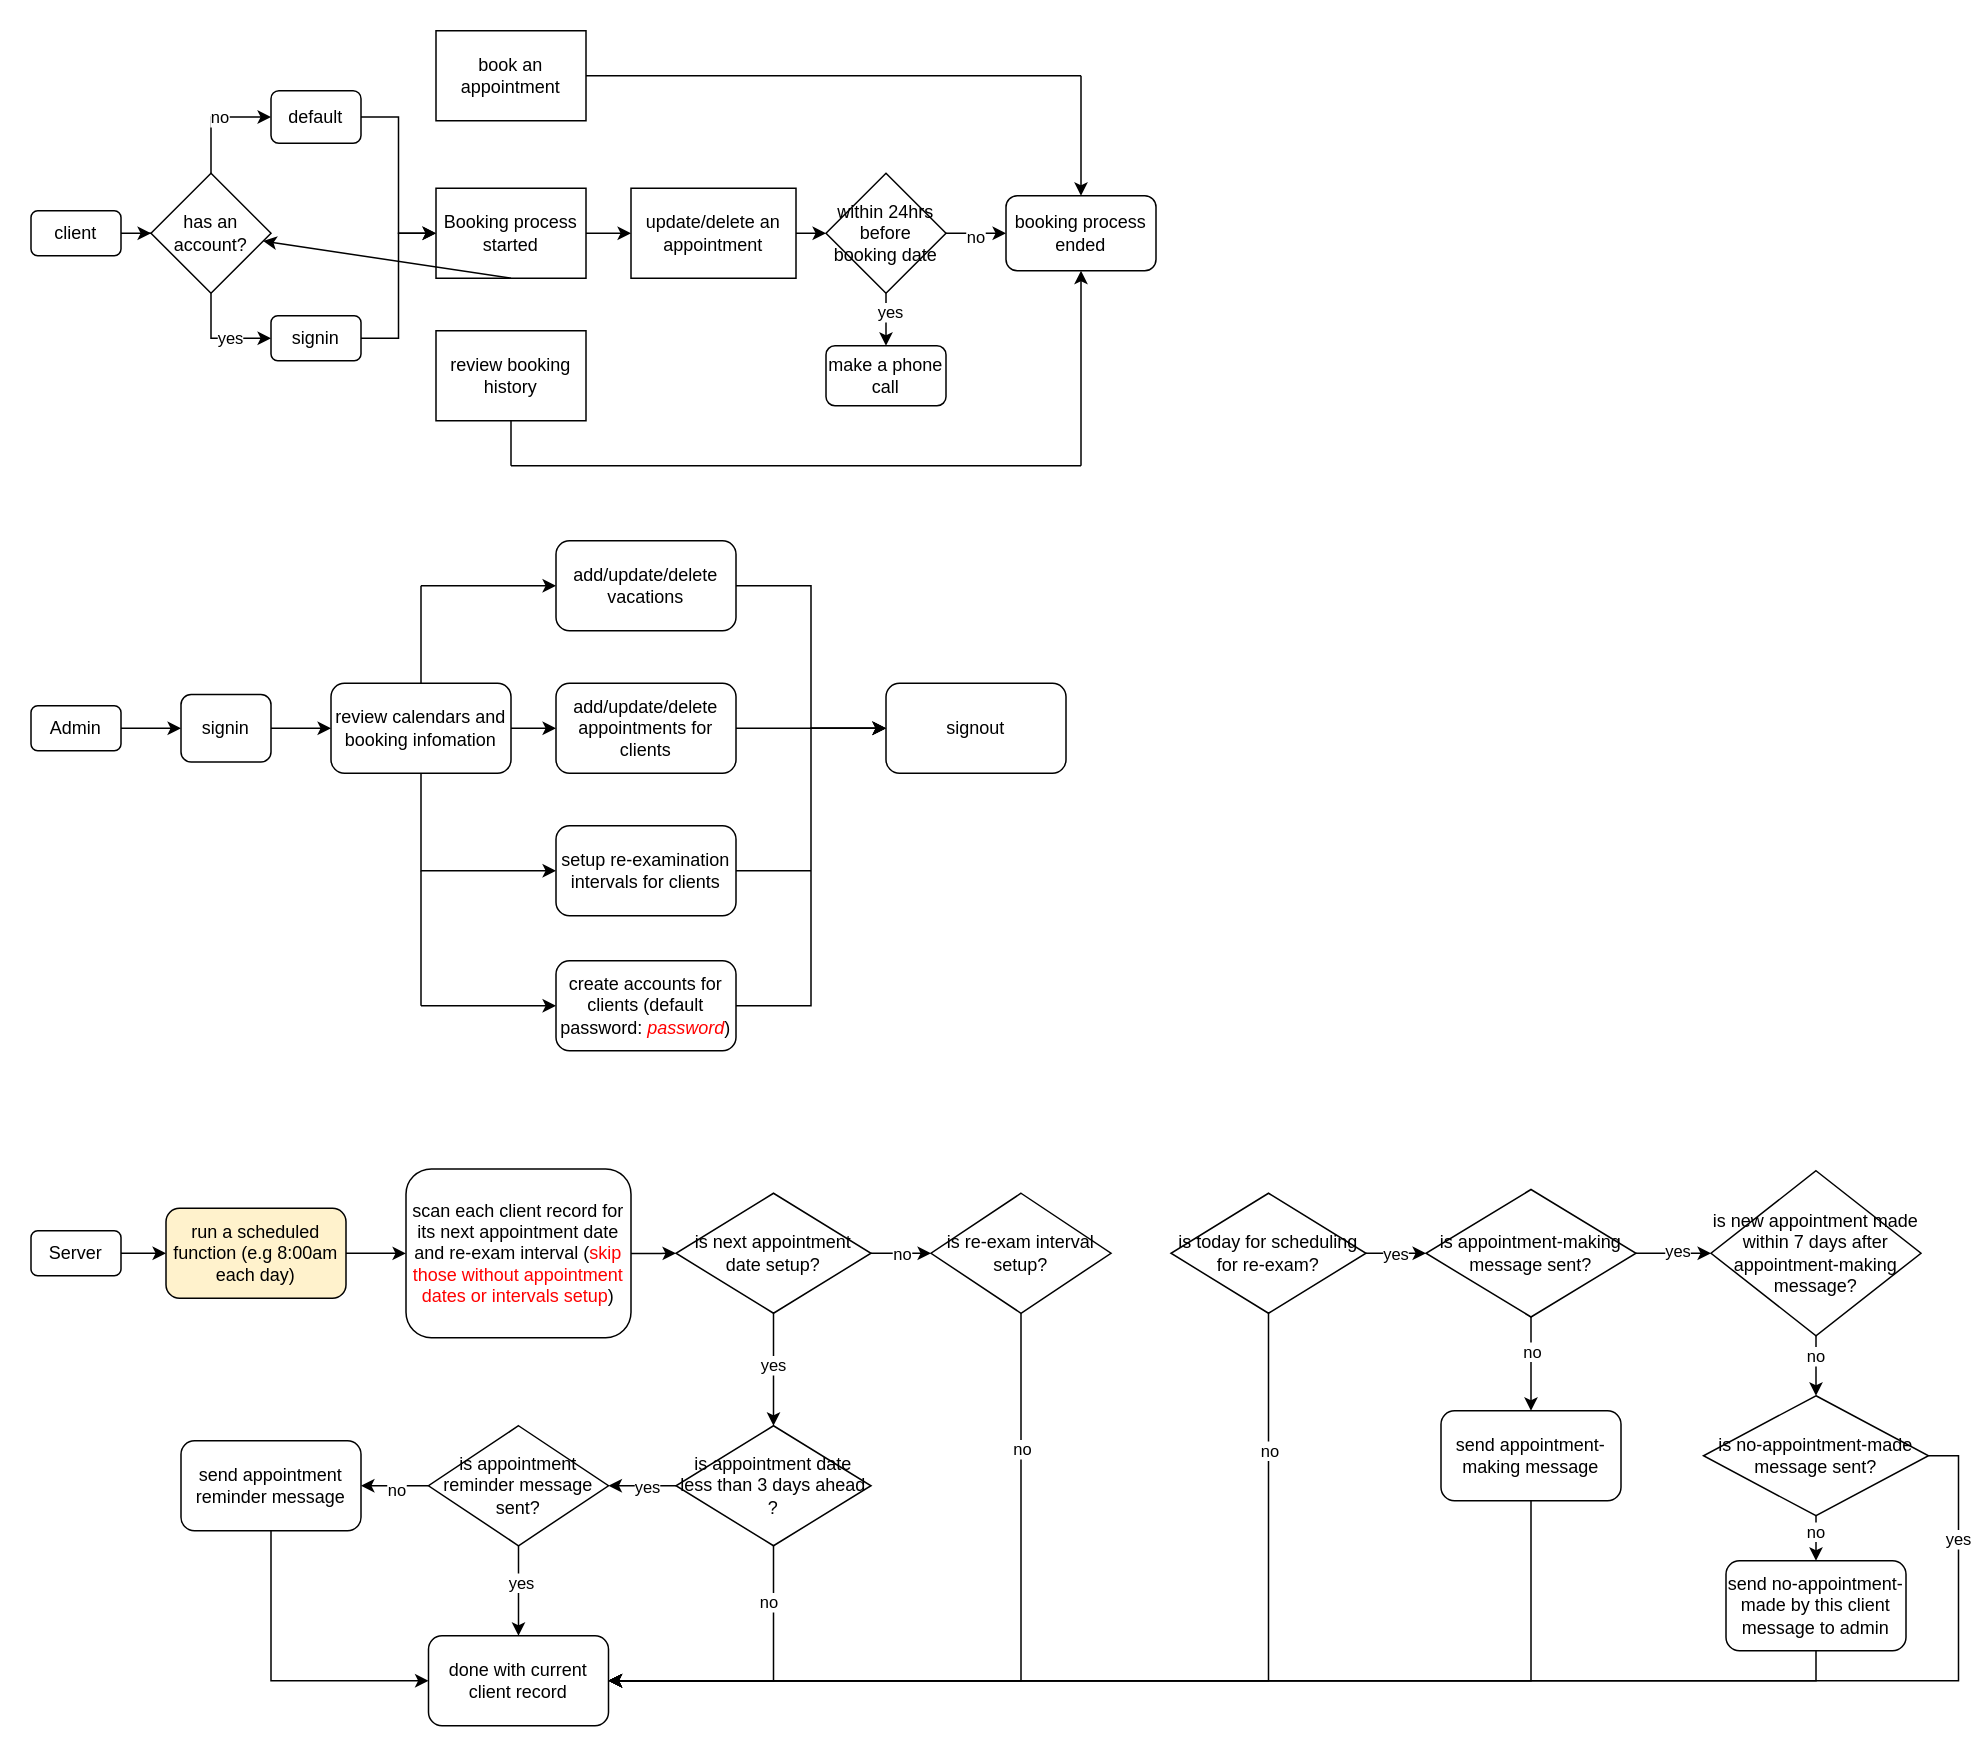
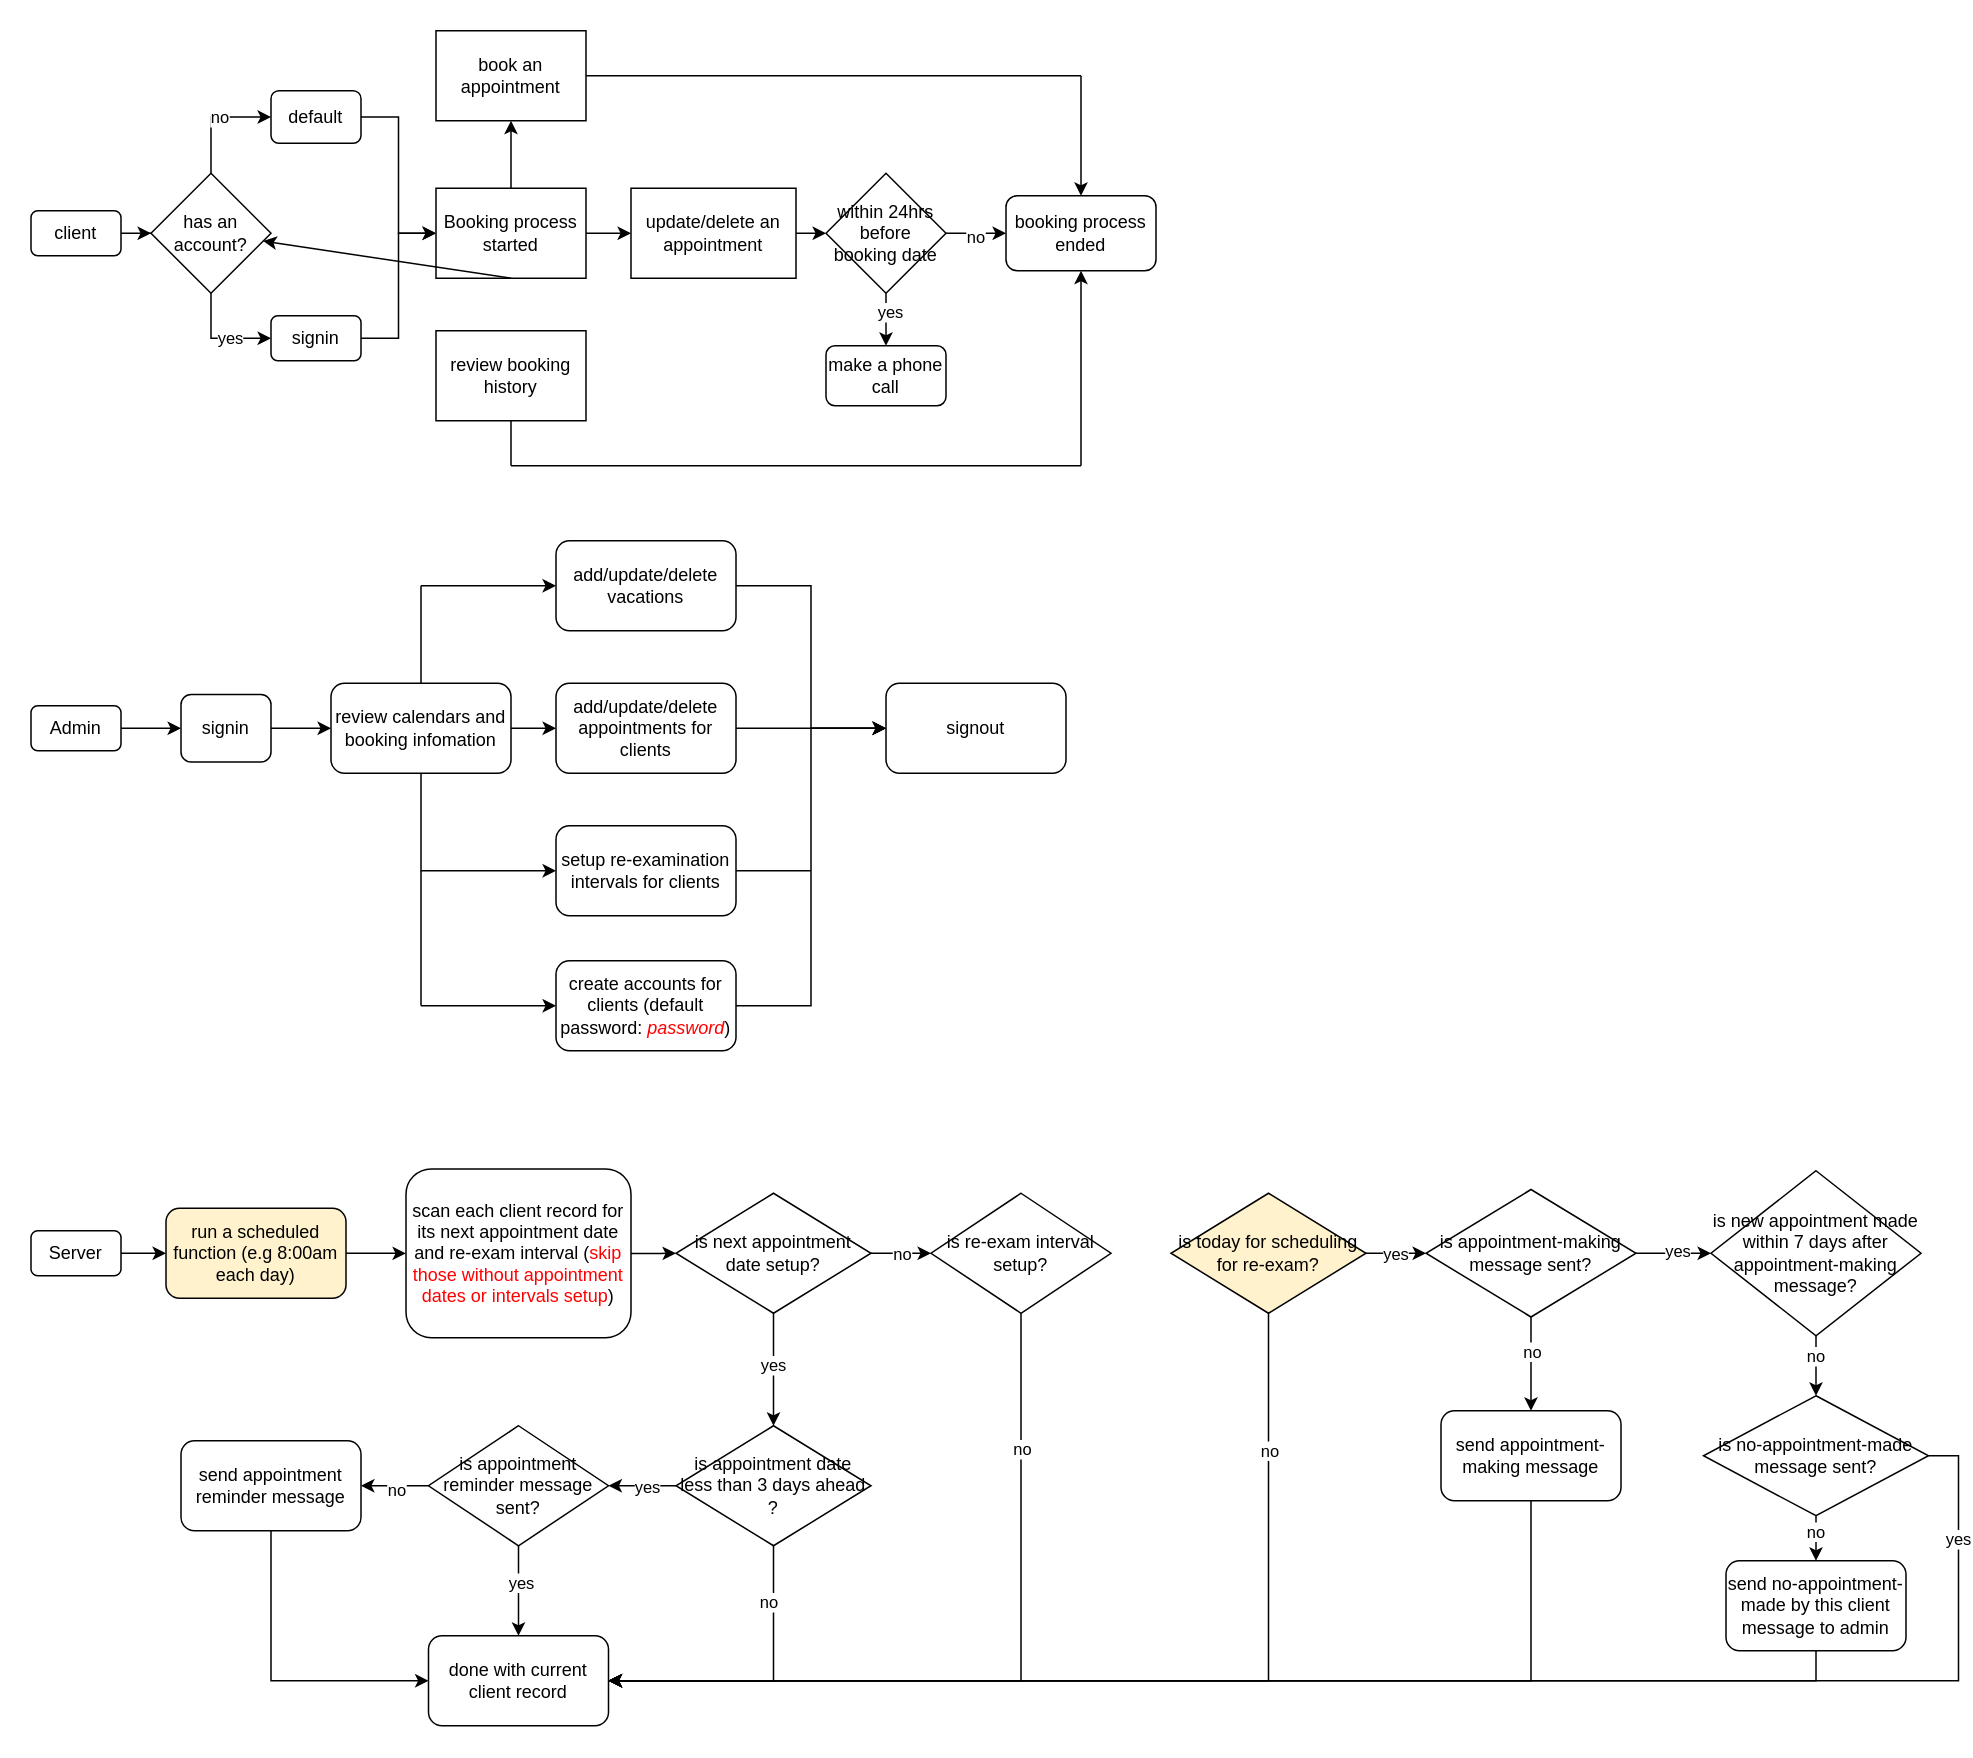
none -> (511, 160)
(1268, 1253) -> (1268, 1253)
